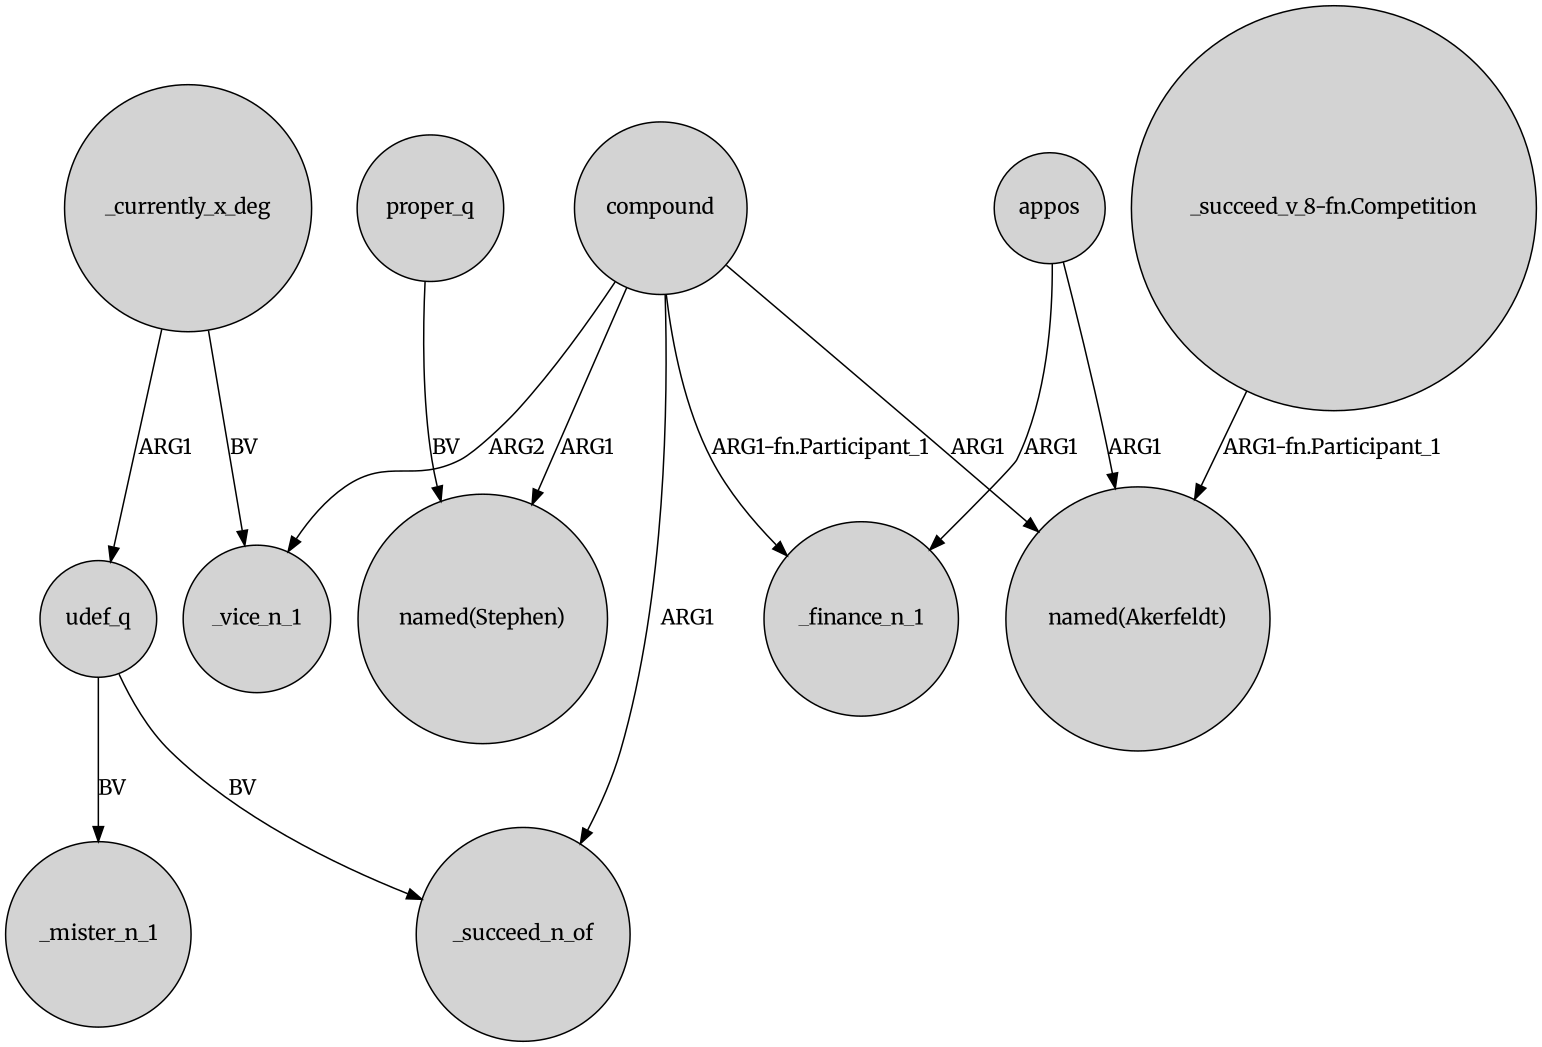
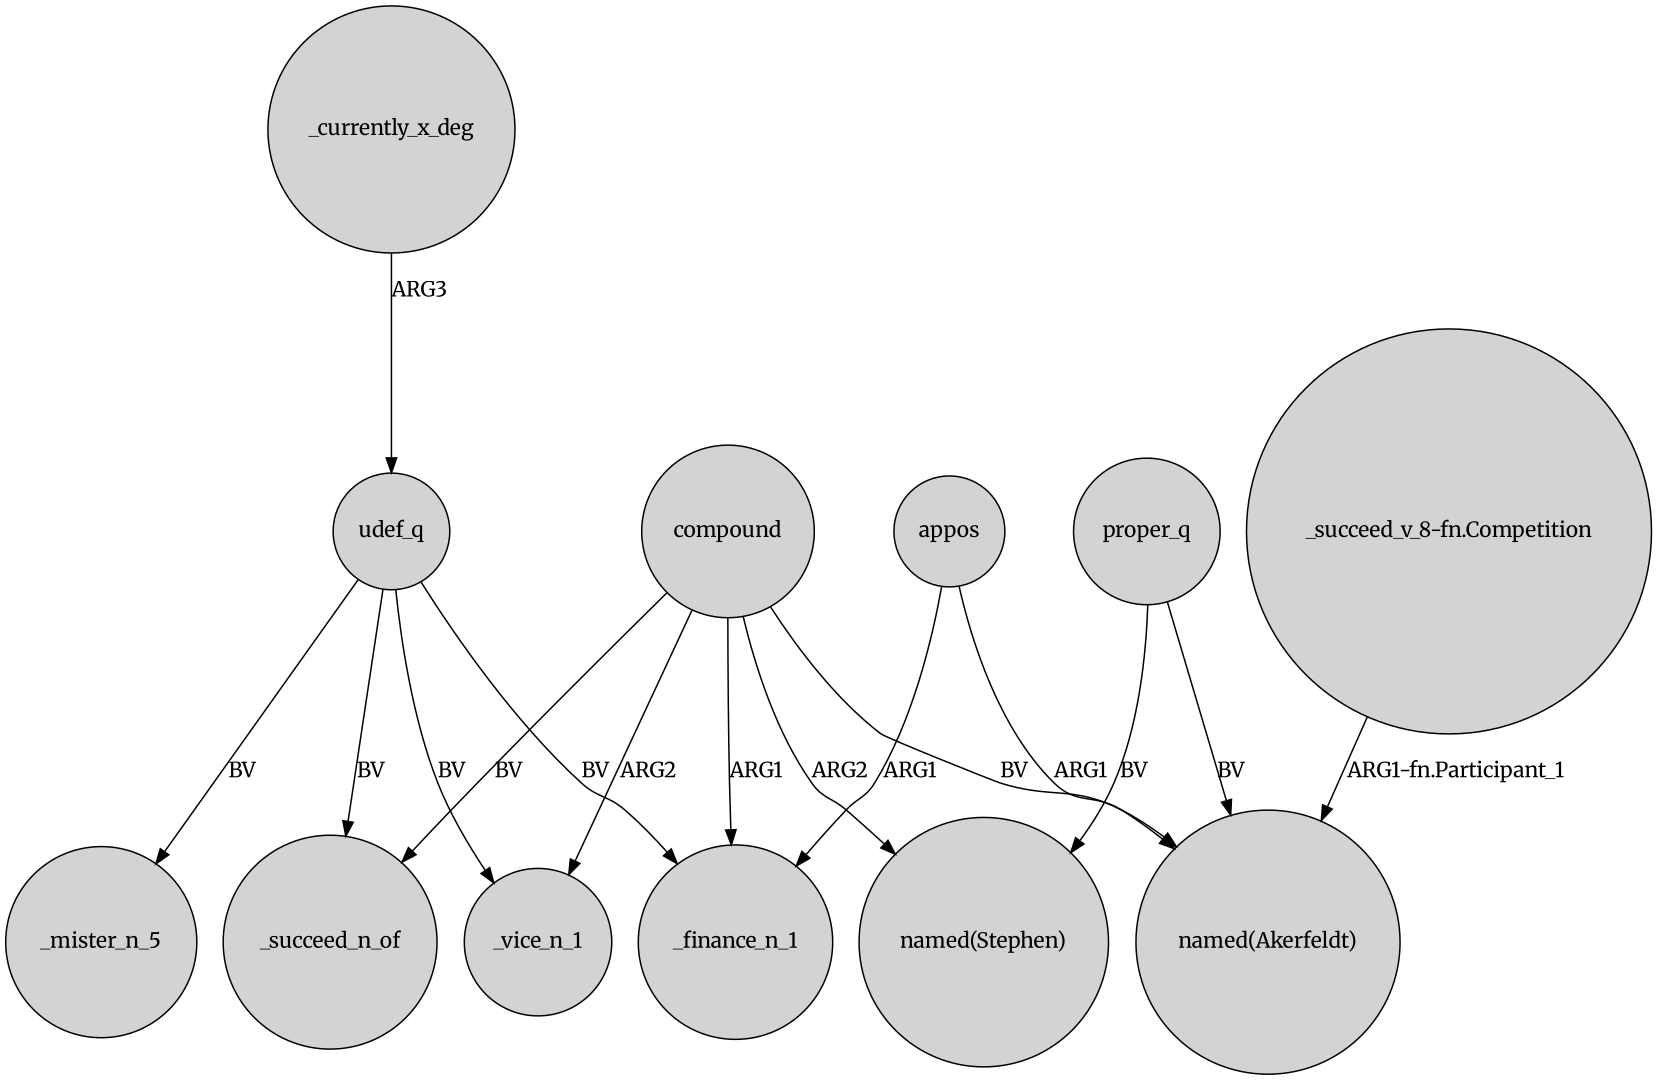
(225, 430) -> (422, 736)
(166, 449) -> (420, 291)
(587, 449) -> (840, 772)
(820, 449) -> (756, 772)
(978, 449) -> (1014, 772)
(688, 619) -> (509, 772)
none -> (1197, 701)
none -> (536, 737)
(98, 934) -> (101, 942)
